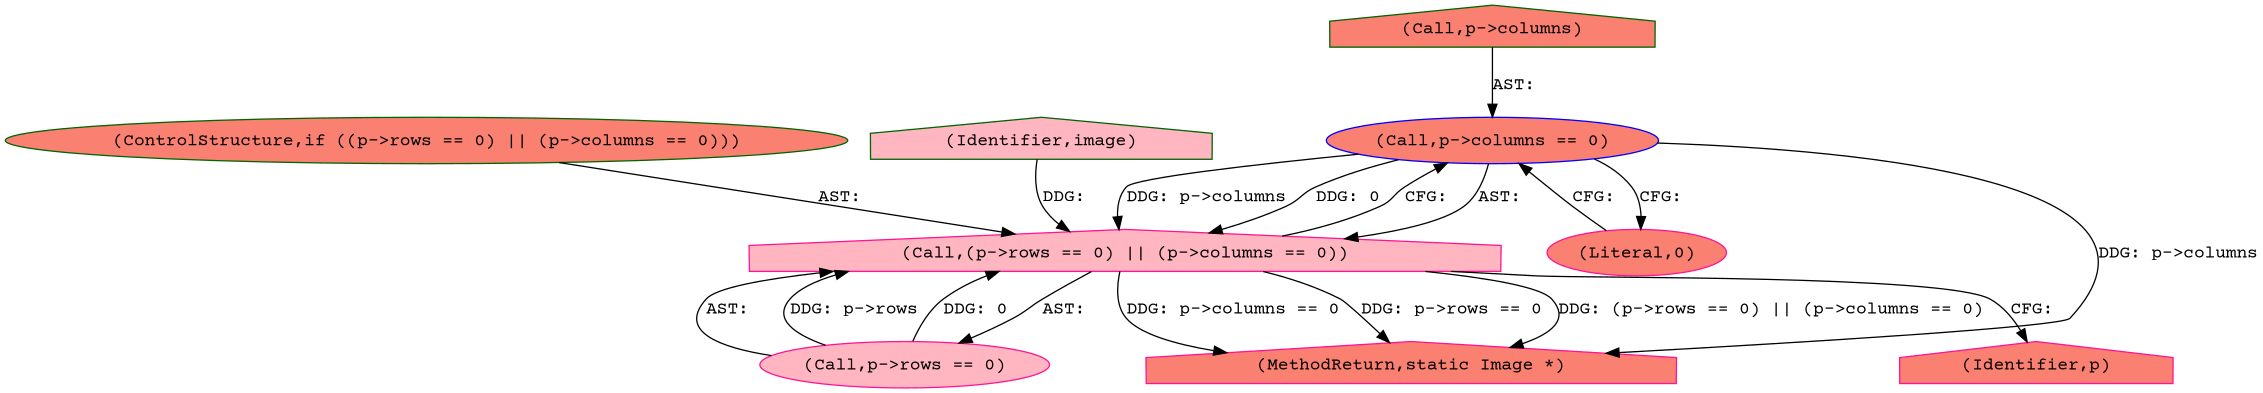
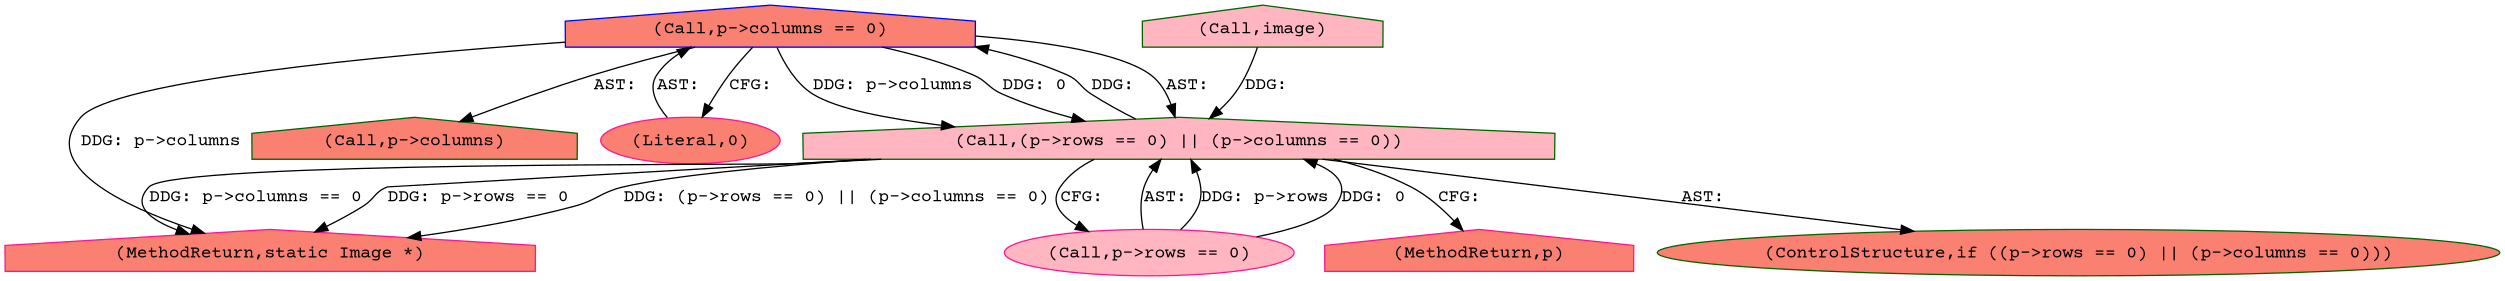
(1492, 76) -> (582, 78)
(1041, 140) -> (1263, 28)
(1492, 140) -> (770, 28)
(781, 197) -> (1612, 194)
(1432, 197) -> (1118, 84)
(1599, 197) -> (684, 84)
(1125, 253) -> (1179, 140)
(1070, 309) -> (1087, 197)
(2036, 365) -> (1479, 253)
